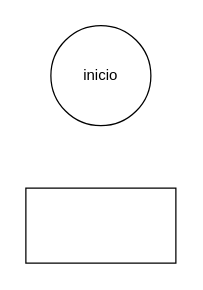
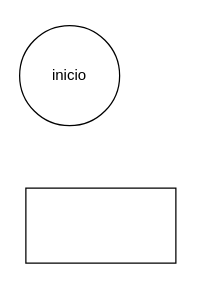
(101, 76) -> (69, 76)
